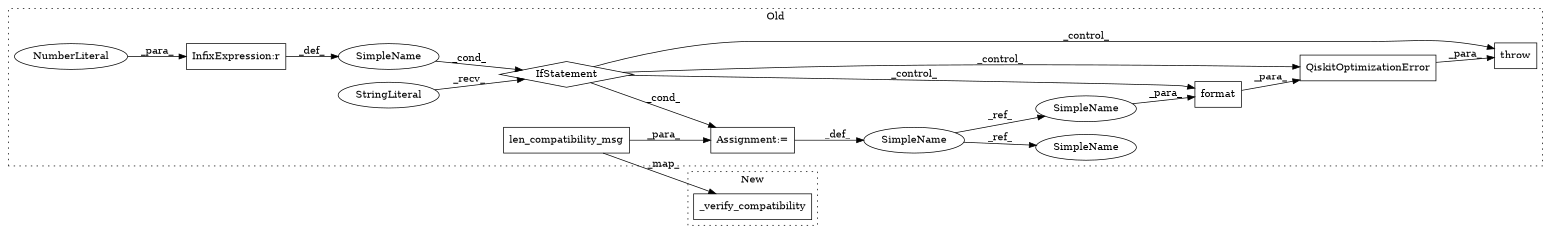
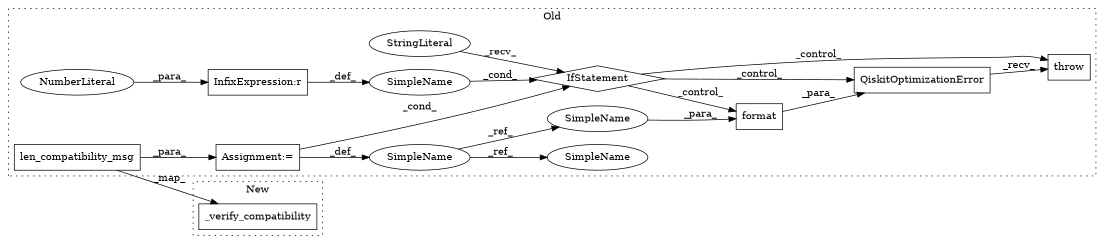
(1465, 54) -> (1019, 65)
(650, 104) -> (432, 121)
